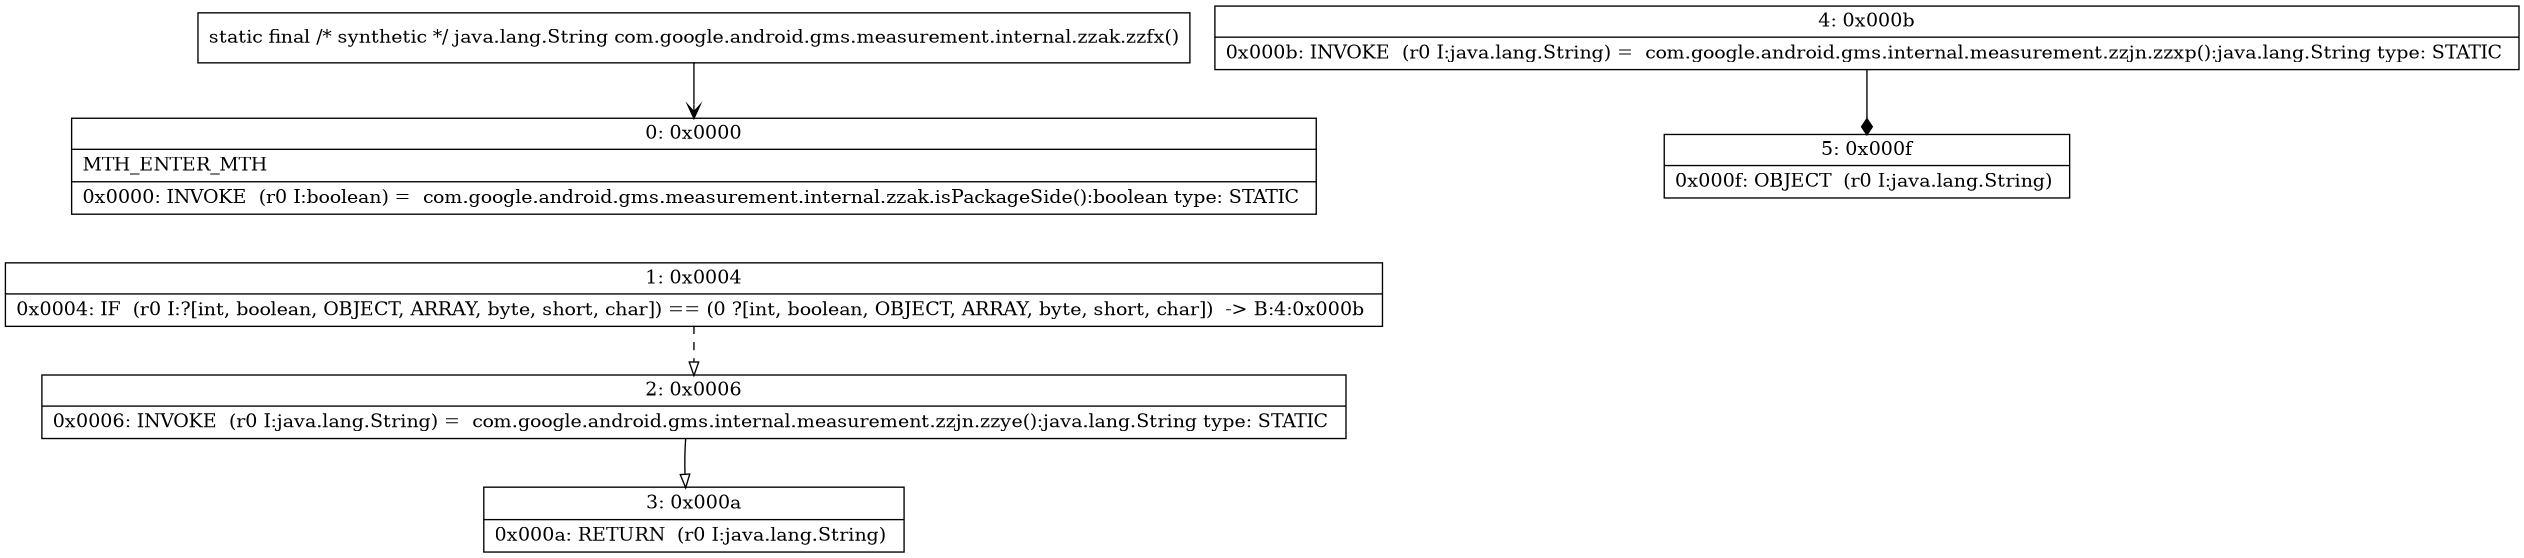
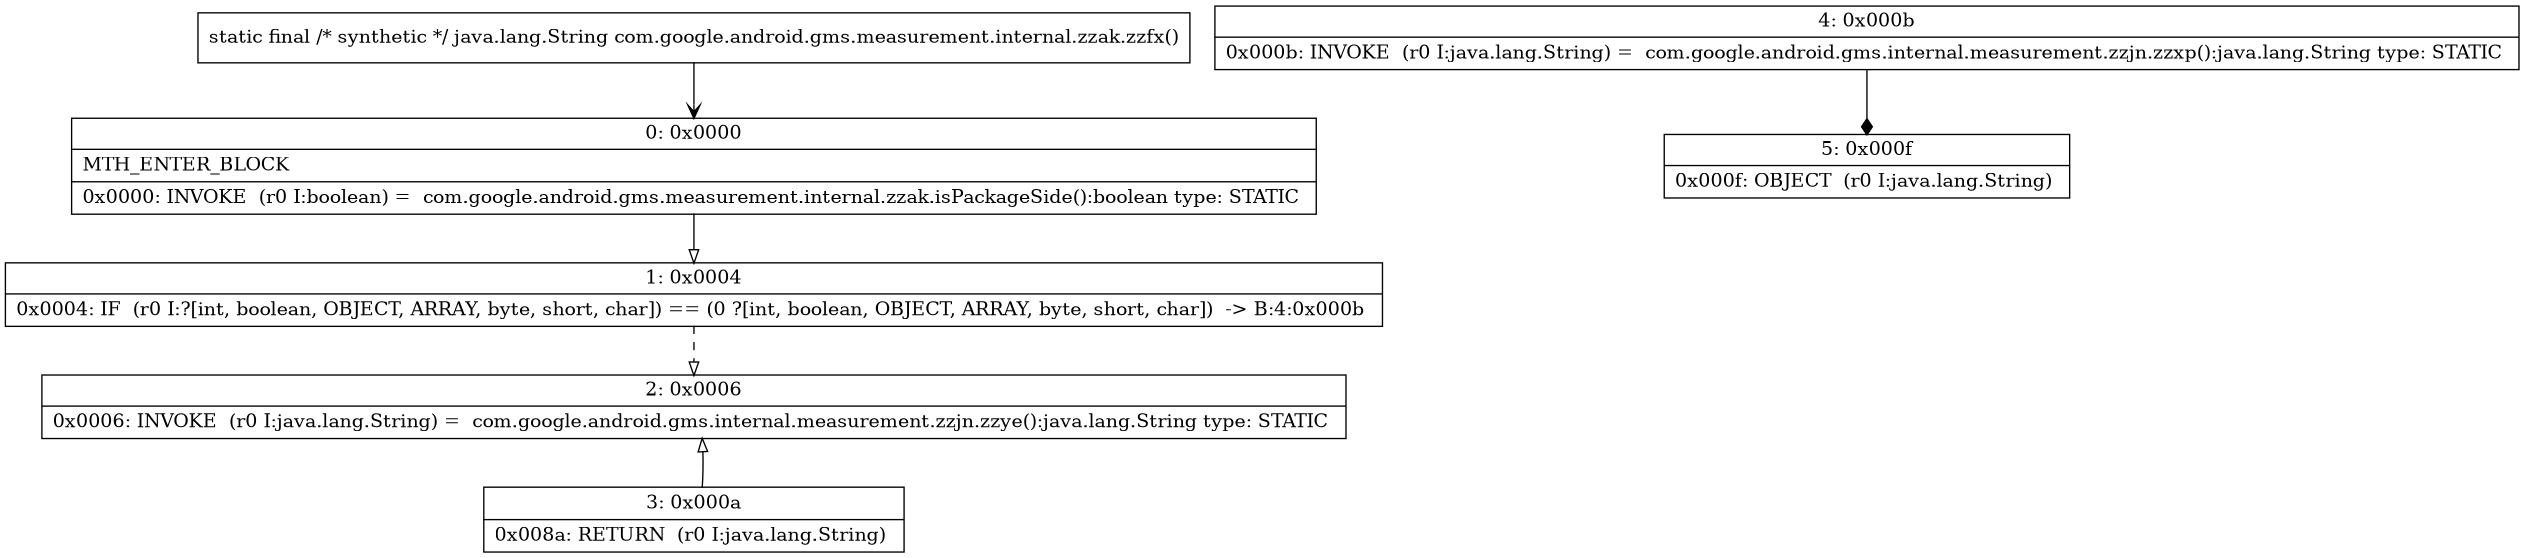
(175, 165) -> (186, 165)
none -> (694, 232)
(685, 456) -> (703, 470)
(694, 535) -> (694, 535)
